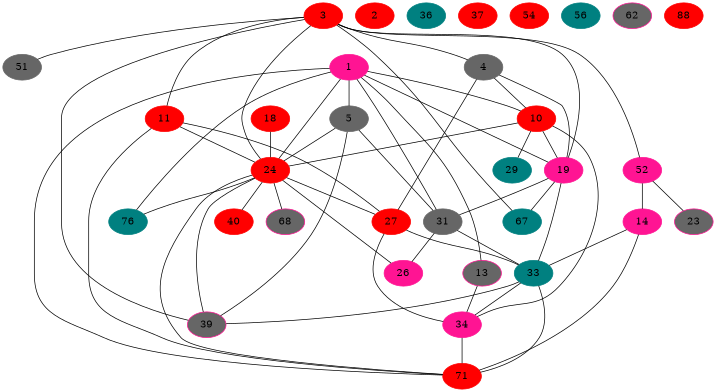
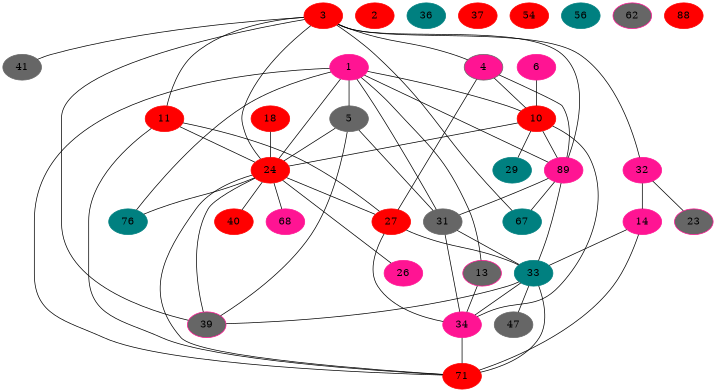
(22, 67) -> (22, 67)
(484, 67) -> (484, 67)
none -> (536, 67)
(564, 170) -> (564, 170)
(642, 170) -> (642, 170)
(285, 222) -> (285, 222)
(423, 247) -> (452, 273)
none -> (514, 325)
